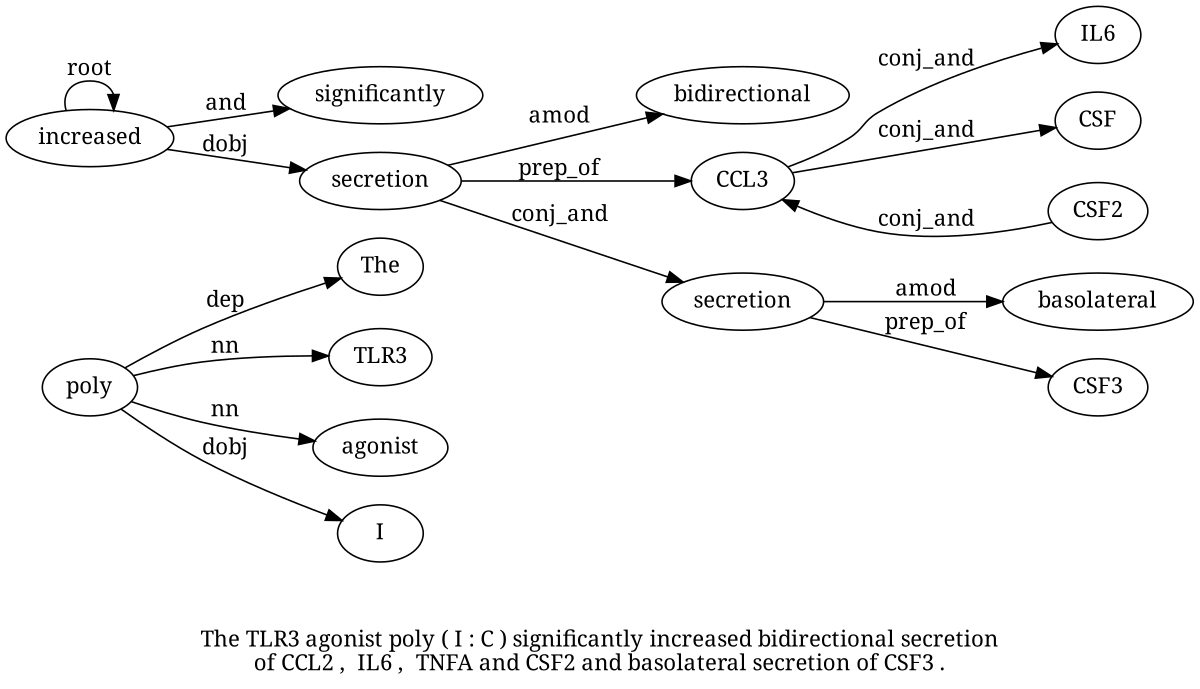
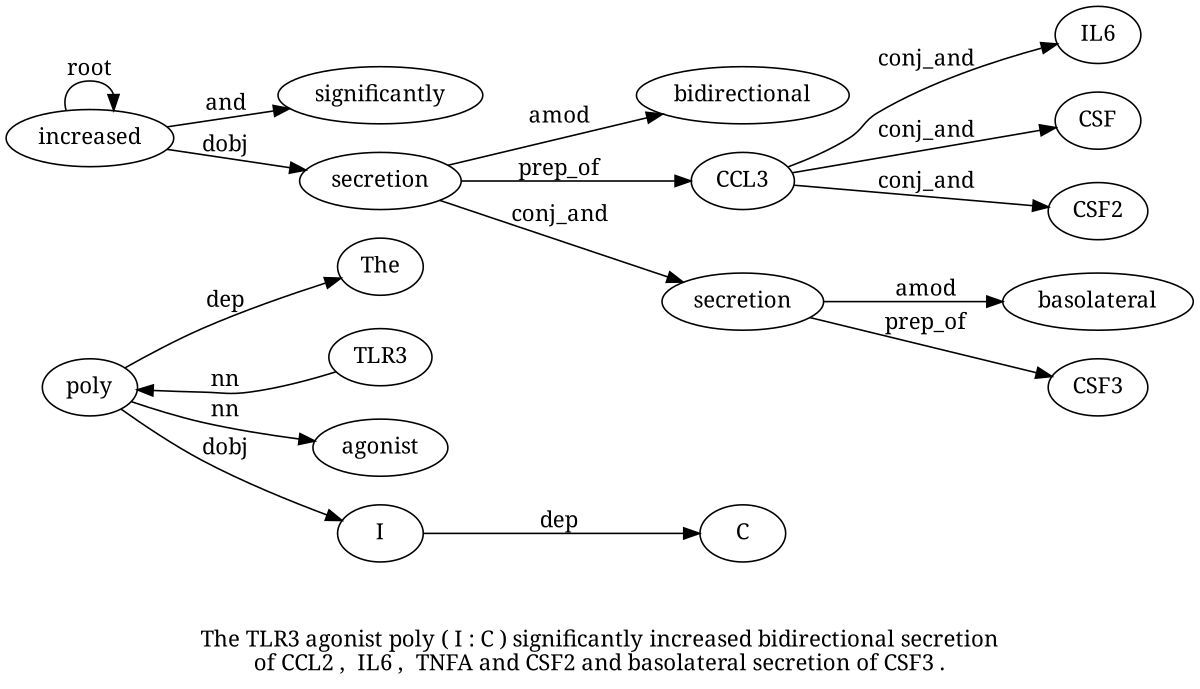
(923, 236) -> (913, 195)
(222, 360) -> (246, 393)
none -> (743, 533)
